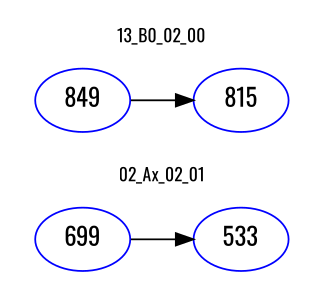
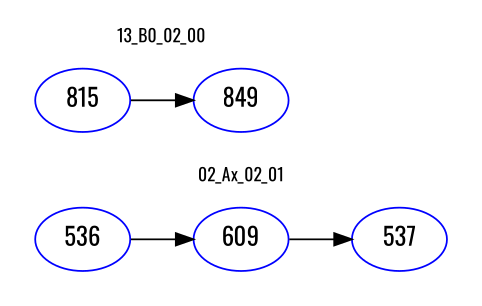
(153, 100) -> (153, 100)
none -> (83, 239)
(83, 239) -> (241, 239)
(241, 239) -> (399, 239)
